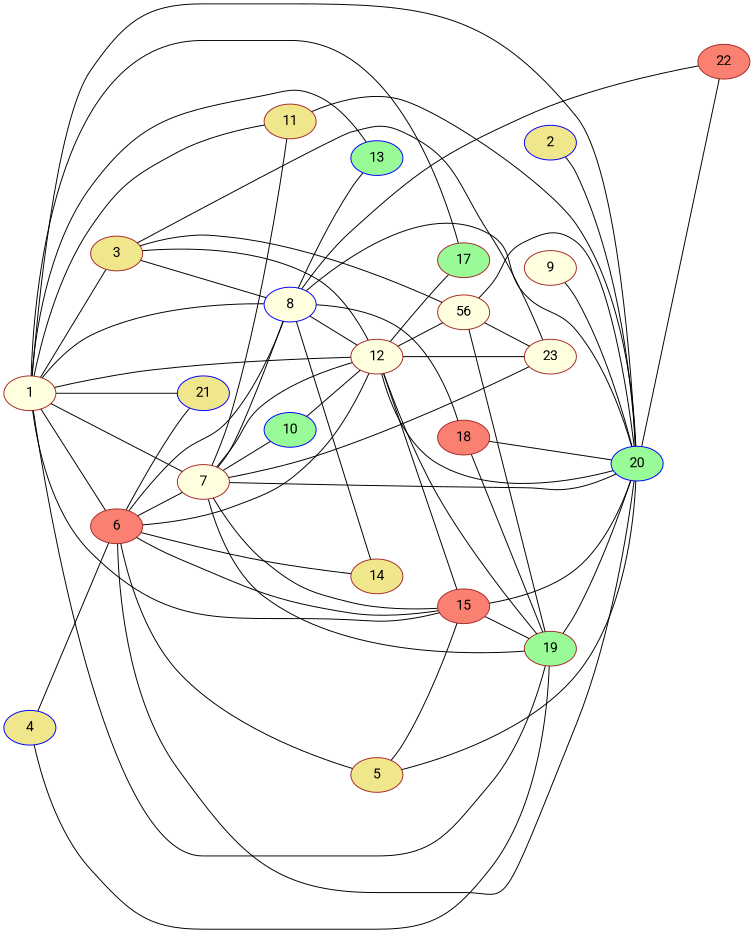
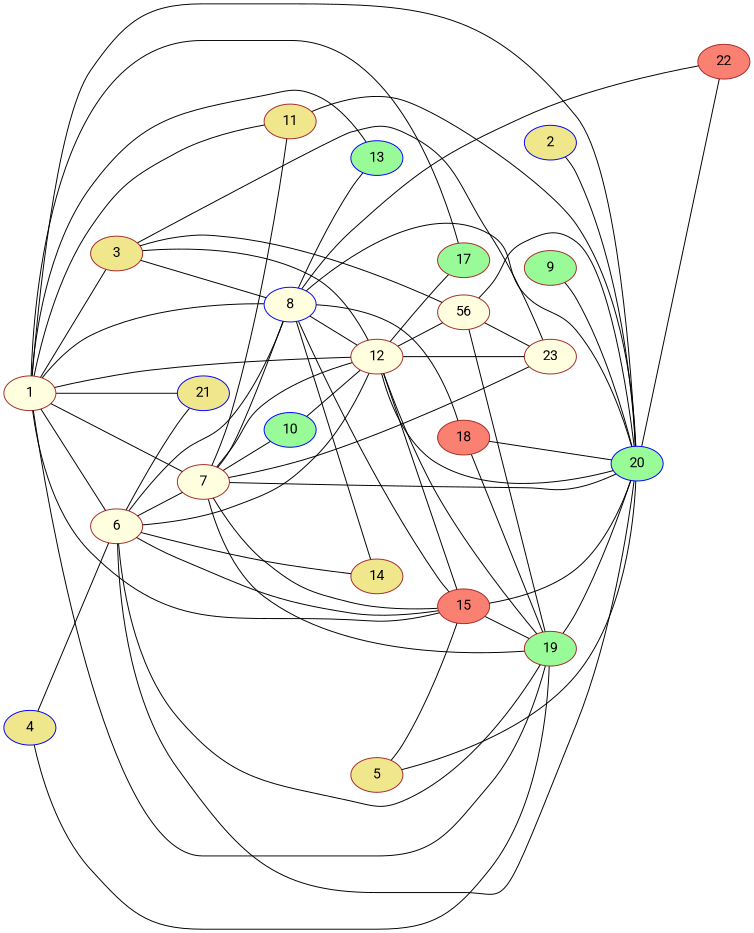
(550, 268) -> (550, 268)
none -> (367, 460)
(117, 526) -> (117, 526)
(200, 692) -> (285, 786)
